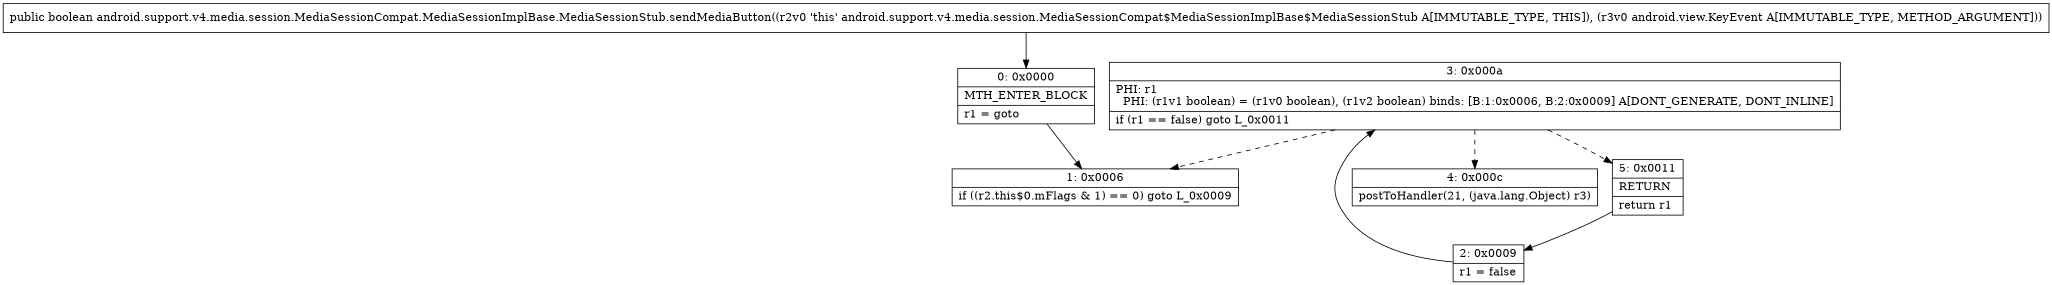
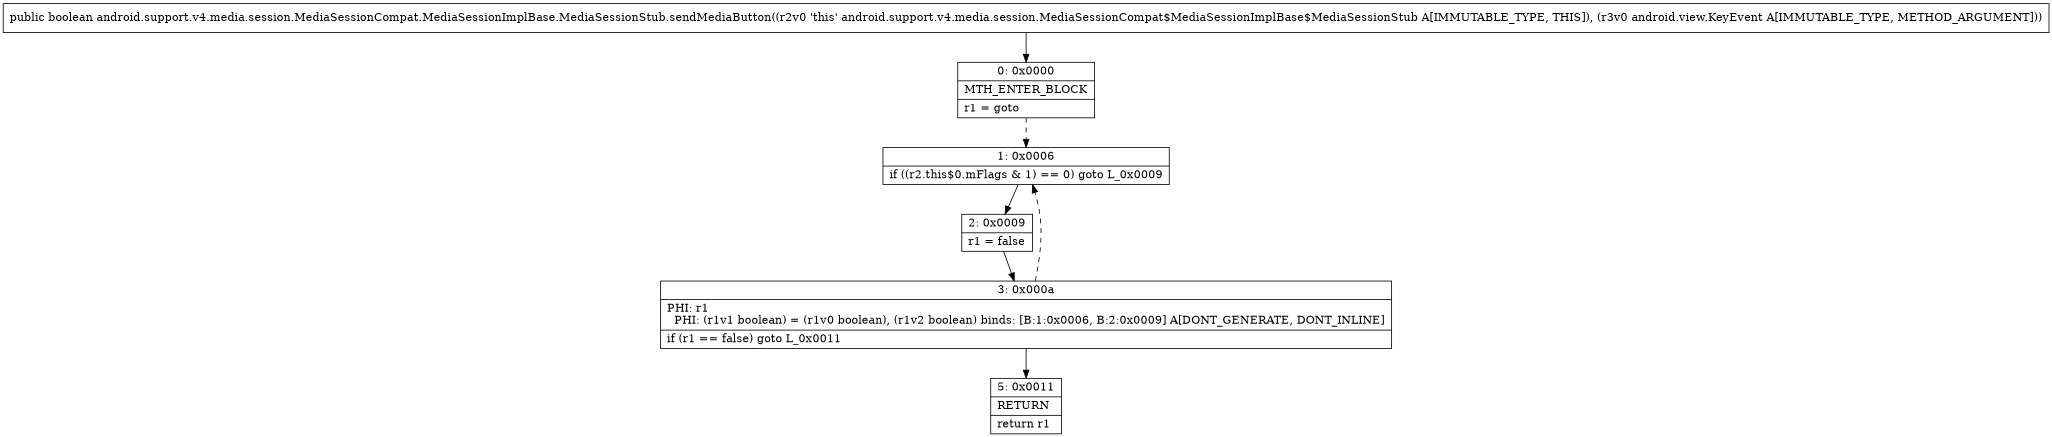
(1062, 143) -> (1026, 129)
(1577, 144) -> (1026, 359)
(1475, 187) -> none
(1573, 231) -> (1013, 196)
